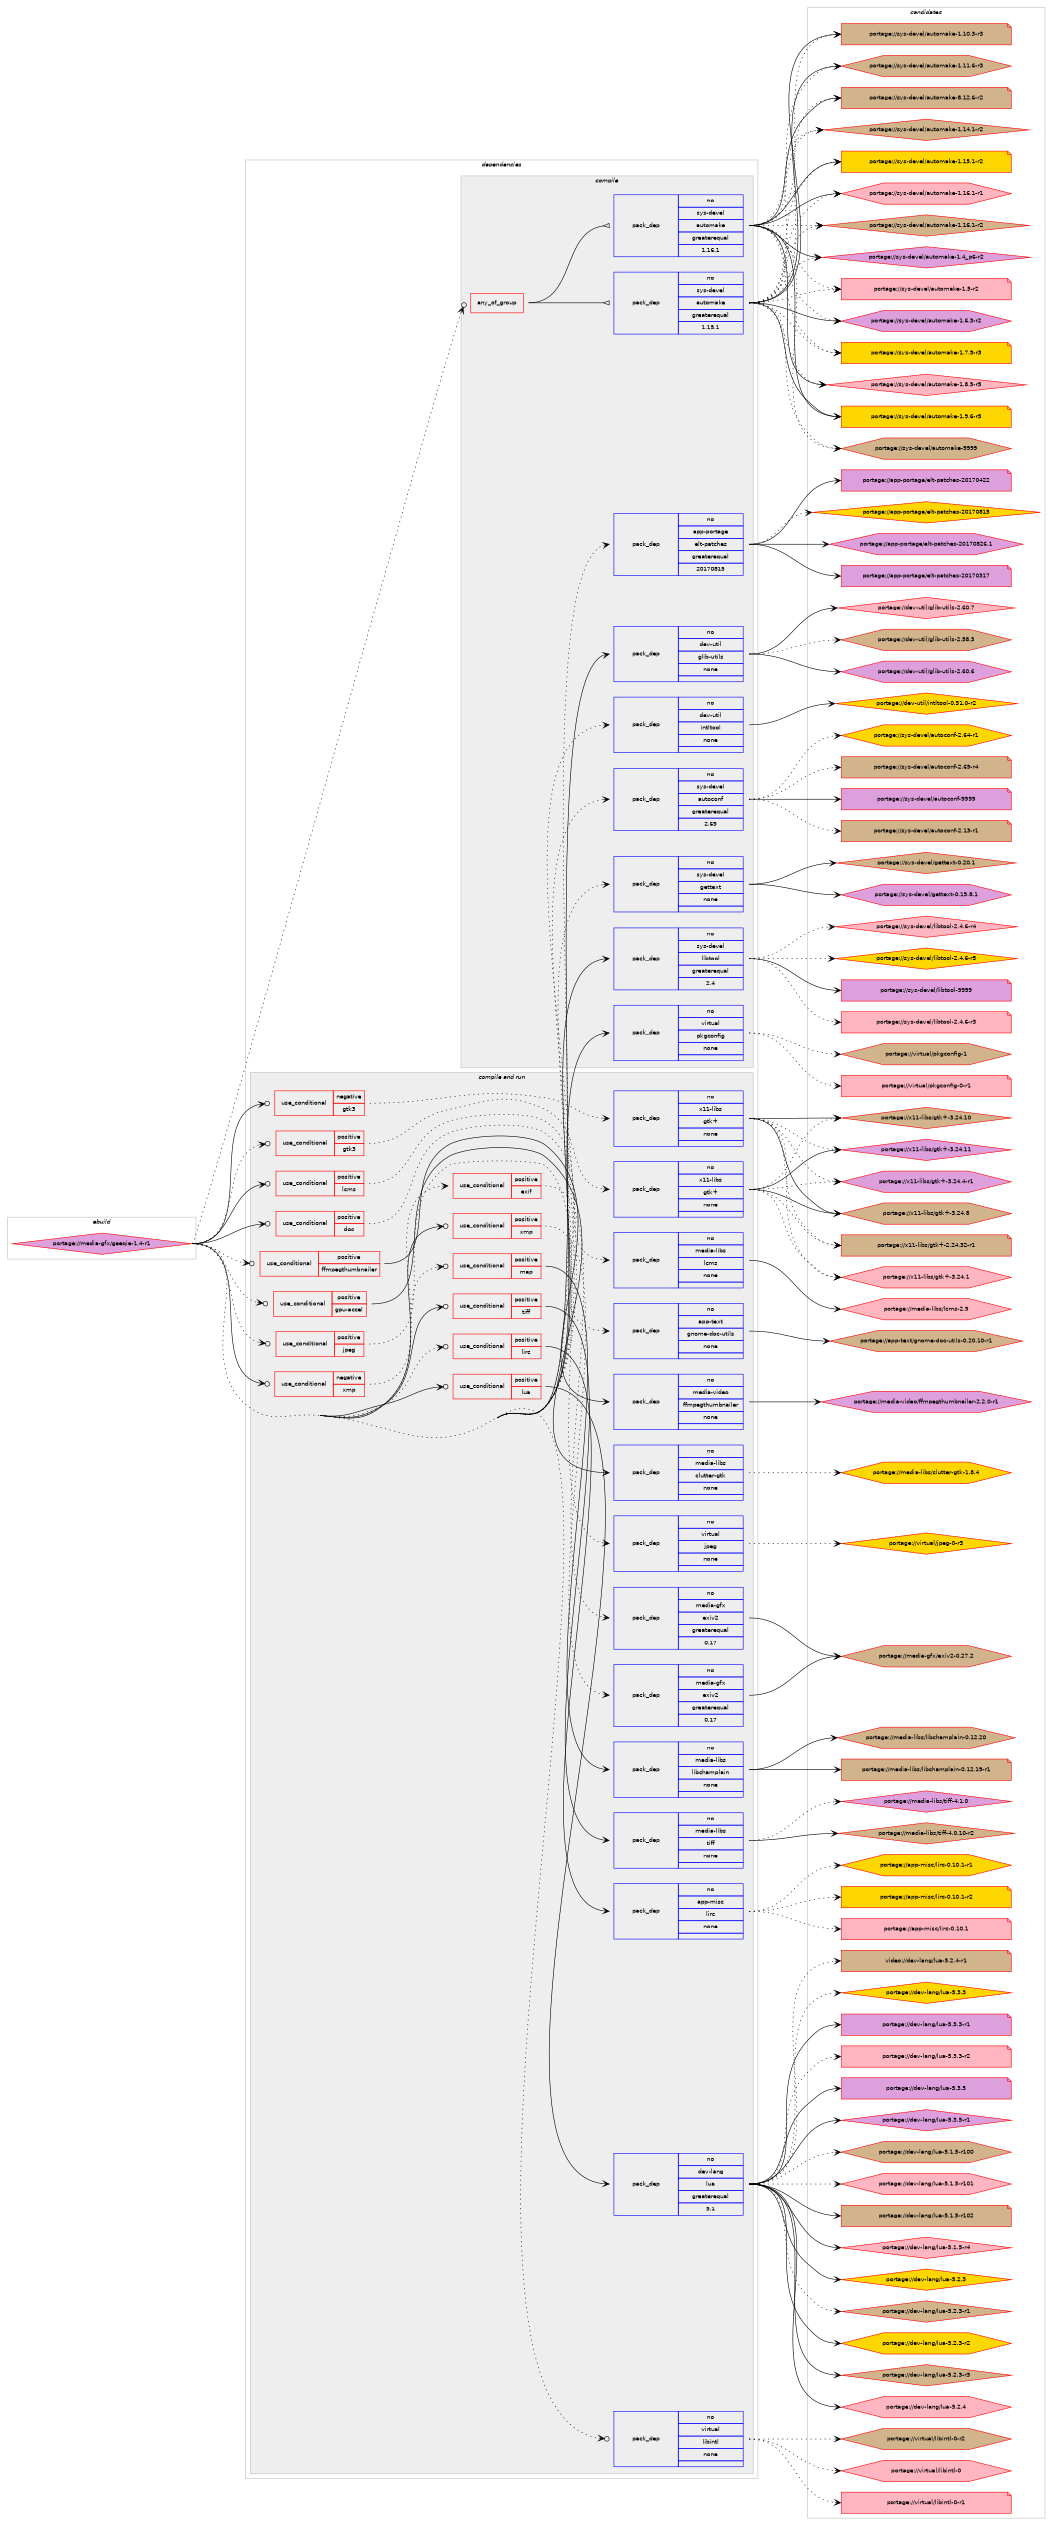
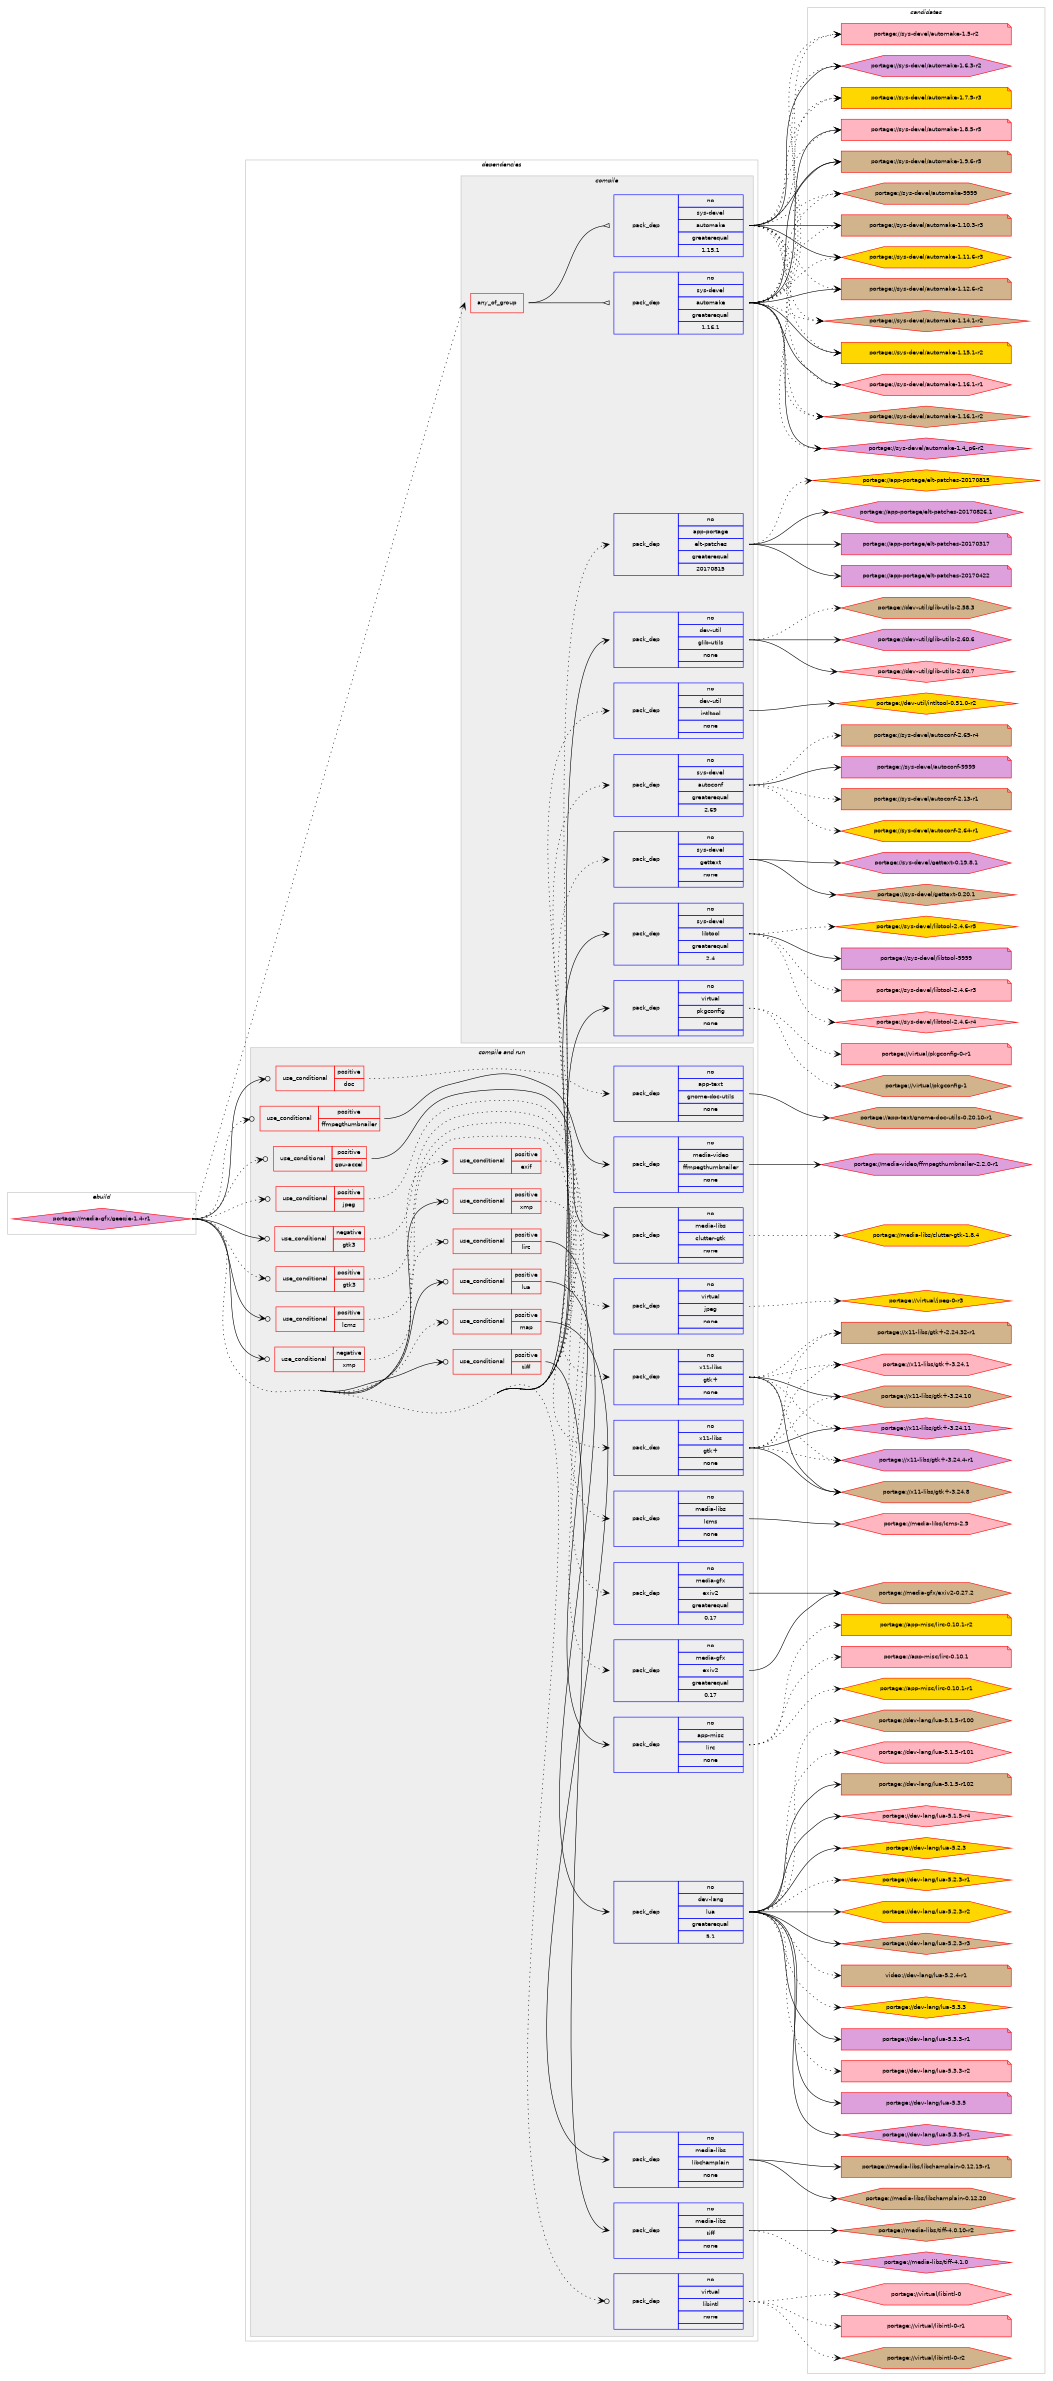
(926, 66) -> (926, 257)
(926, 98) -> (926, 289)
(926, 385) -> (926, 130)
(926, 417) -> (926, 162)
(327, 778) -> (328, 764)
(926, 1118) -> (926, 1397)
(926, 2312) -> (926, 1880)
(926, 2407) -> none
